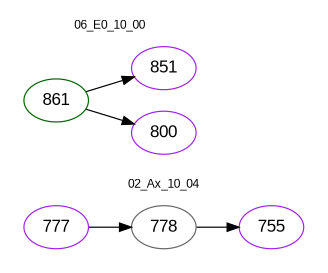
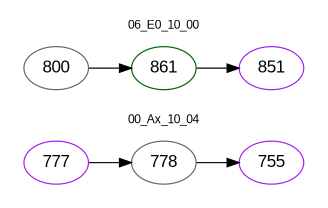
(104, 115) -> (104, 68)
(164, 133) -> (56, 68)
(164, 185) -> (164, 120)
